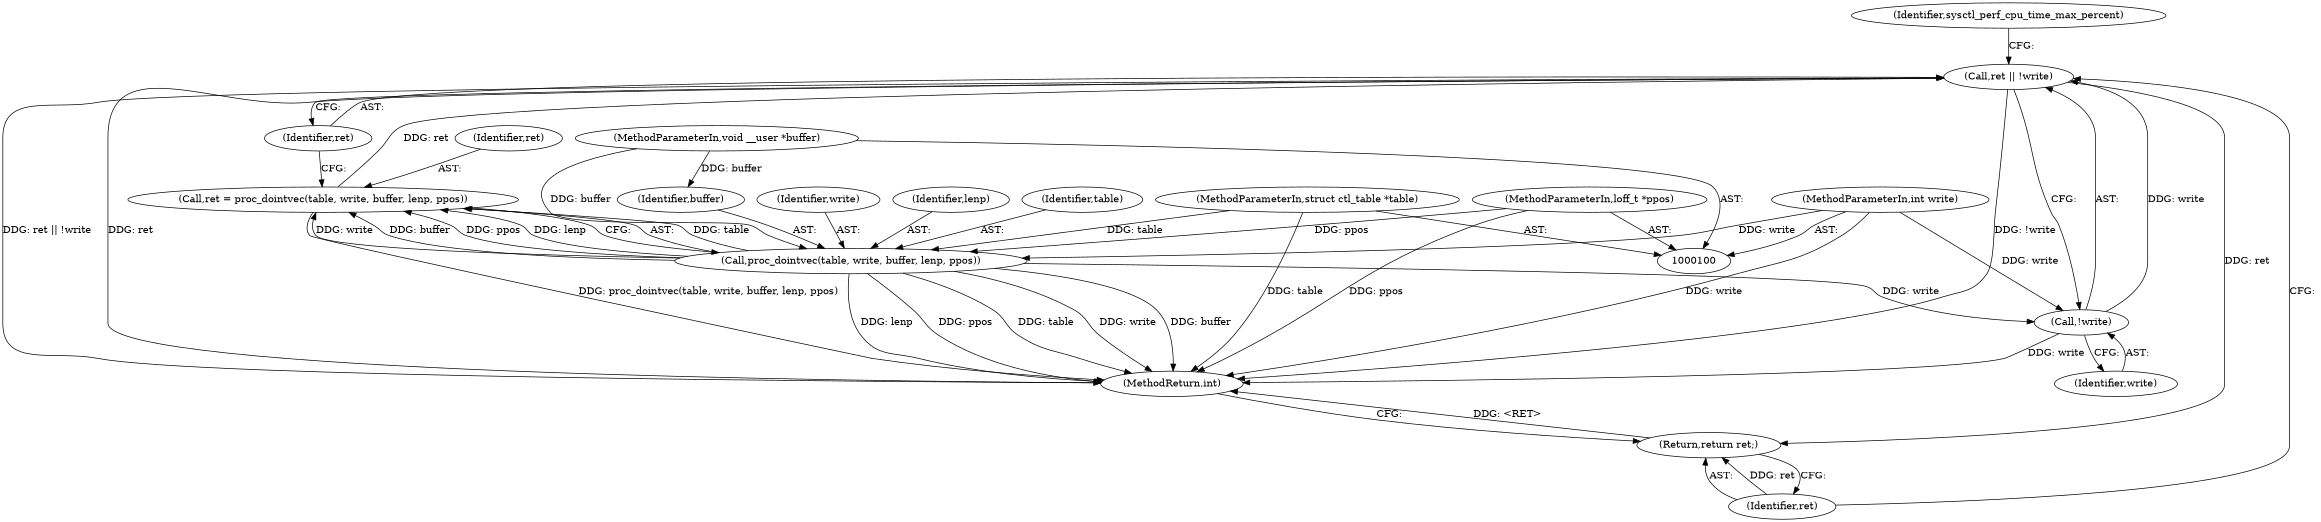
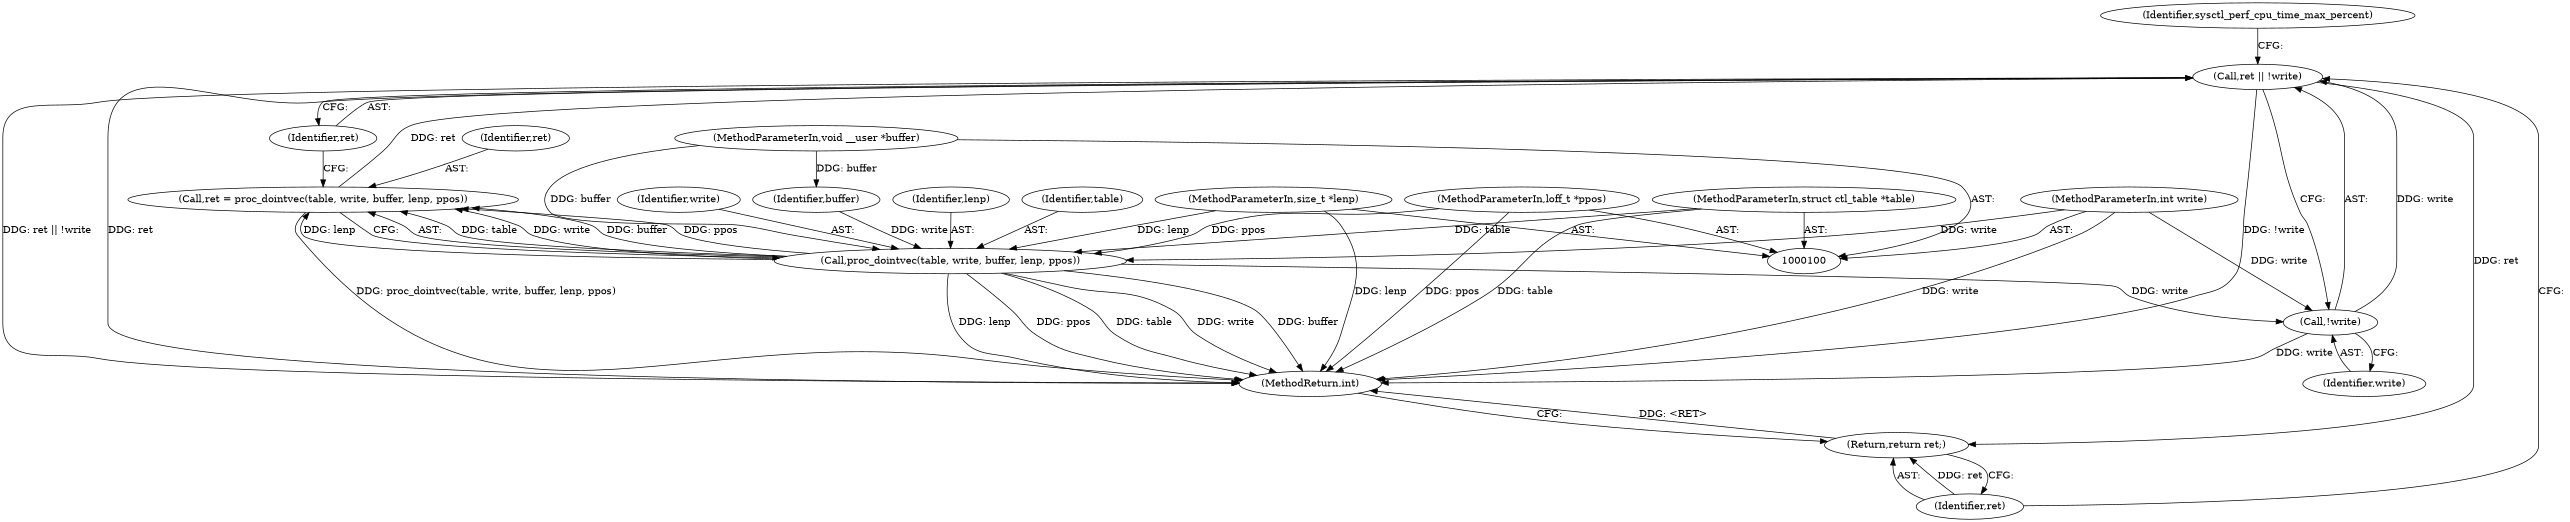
none -> (1274, 200)
(806, 230) -> (920, 230)
